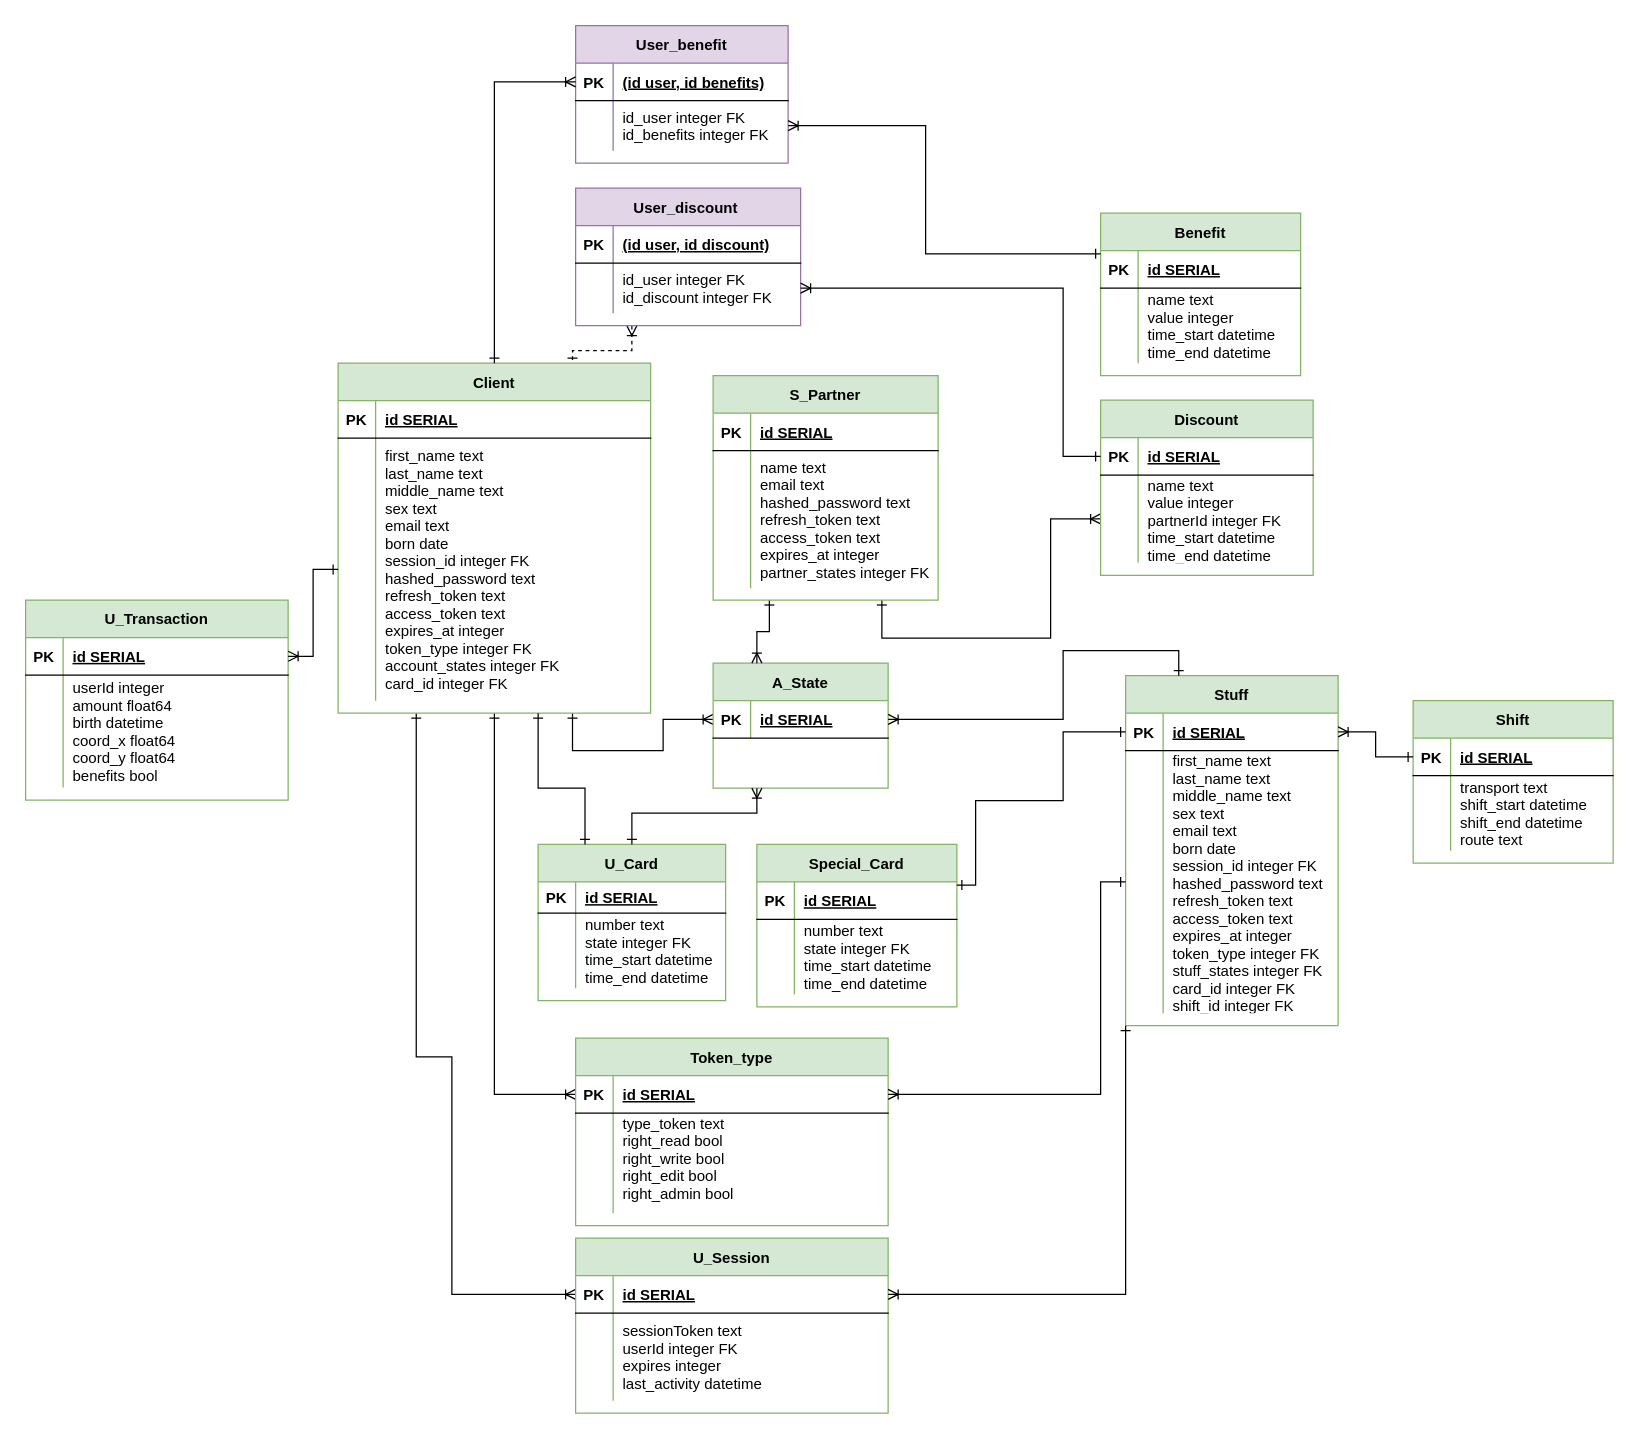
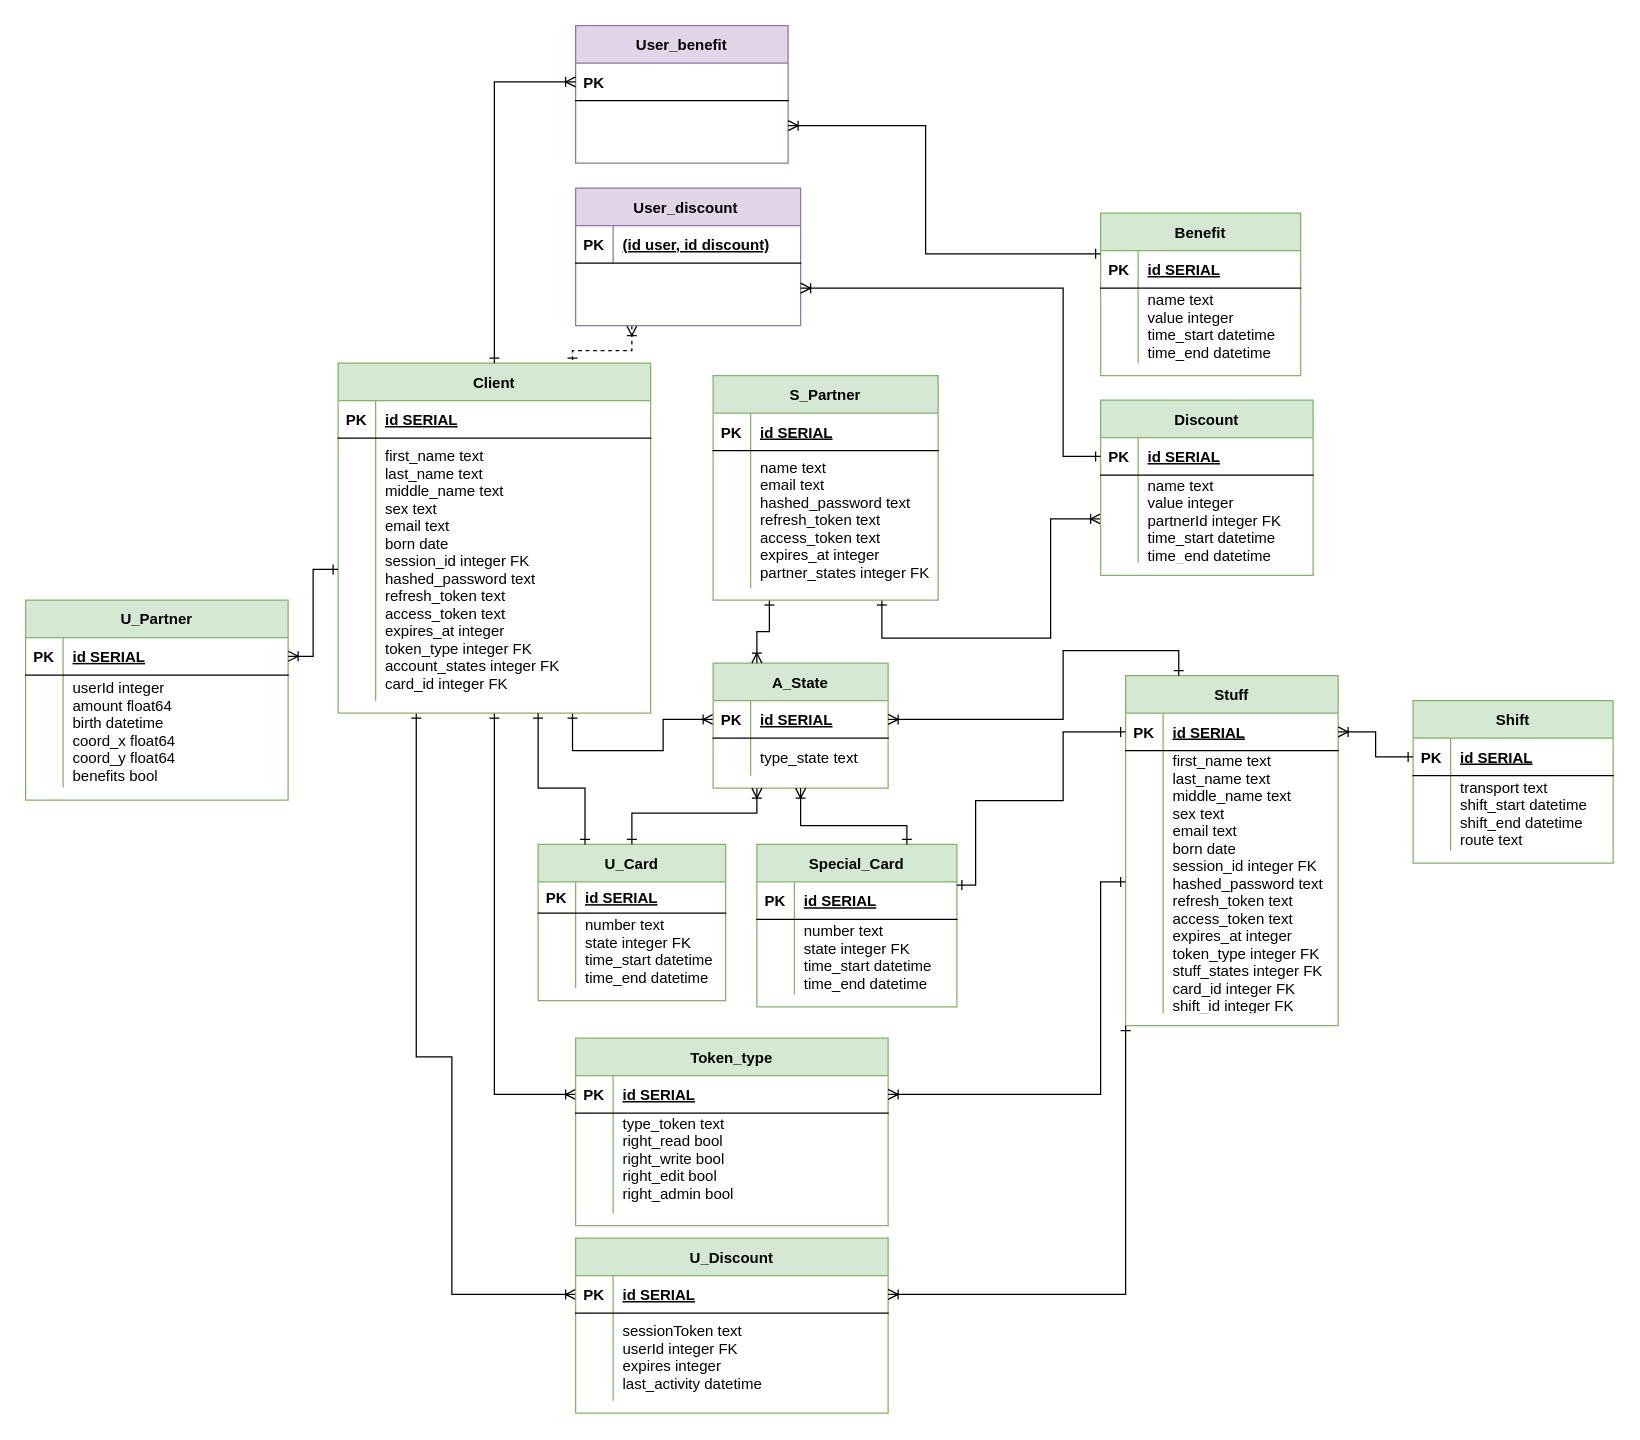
(701, 82) -> none
(701, 126) -> none
(707, 288) -> none
(156, 619) -> (156, 619)
none -> (819, 757)
none -> (846, 826)
(731, 1258) -> (731, 1258)
